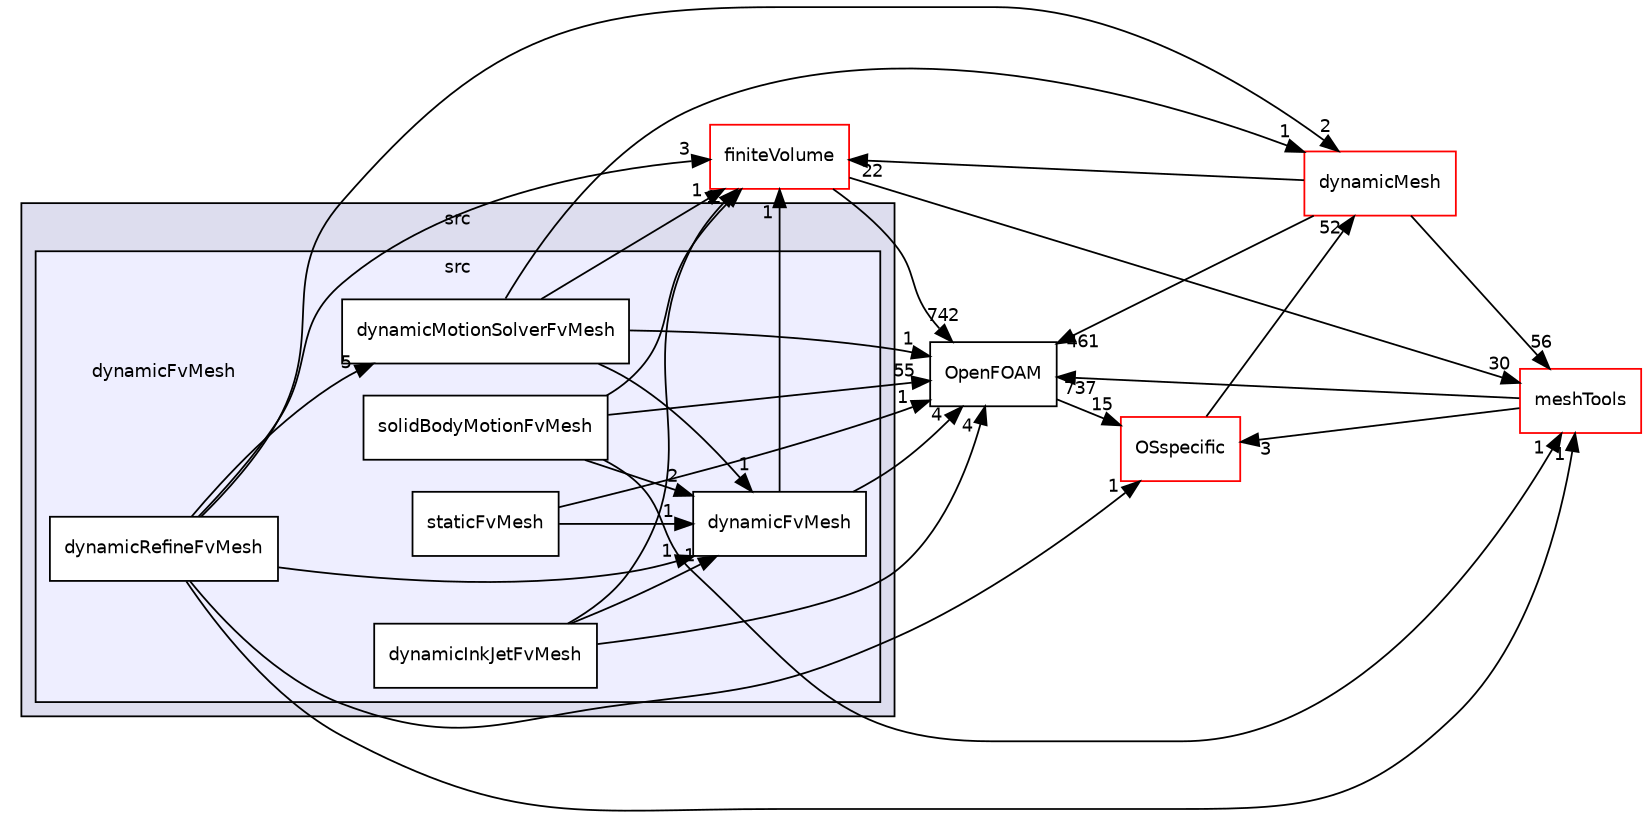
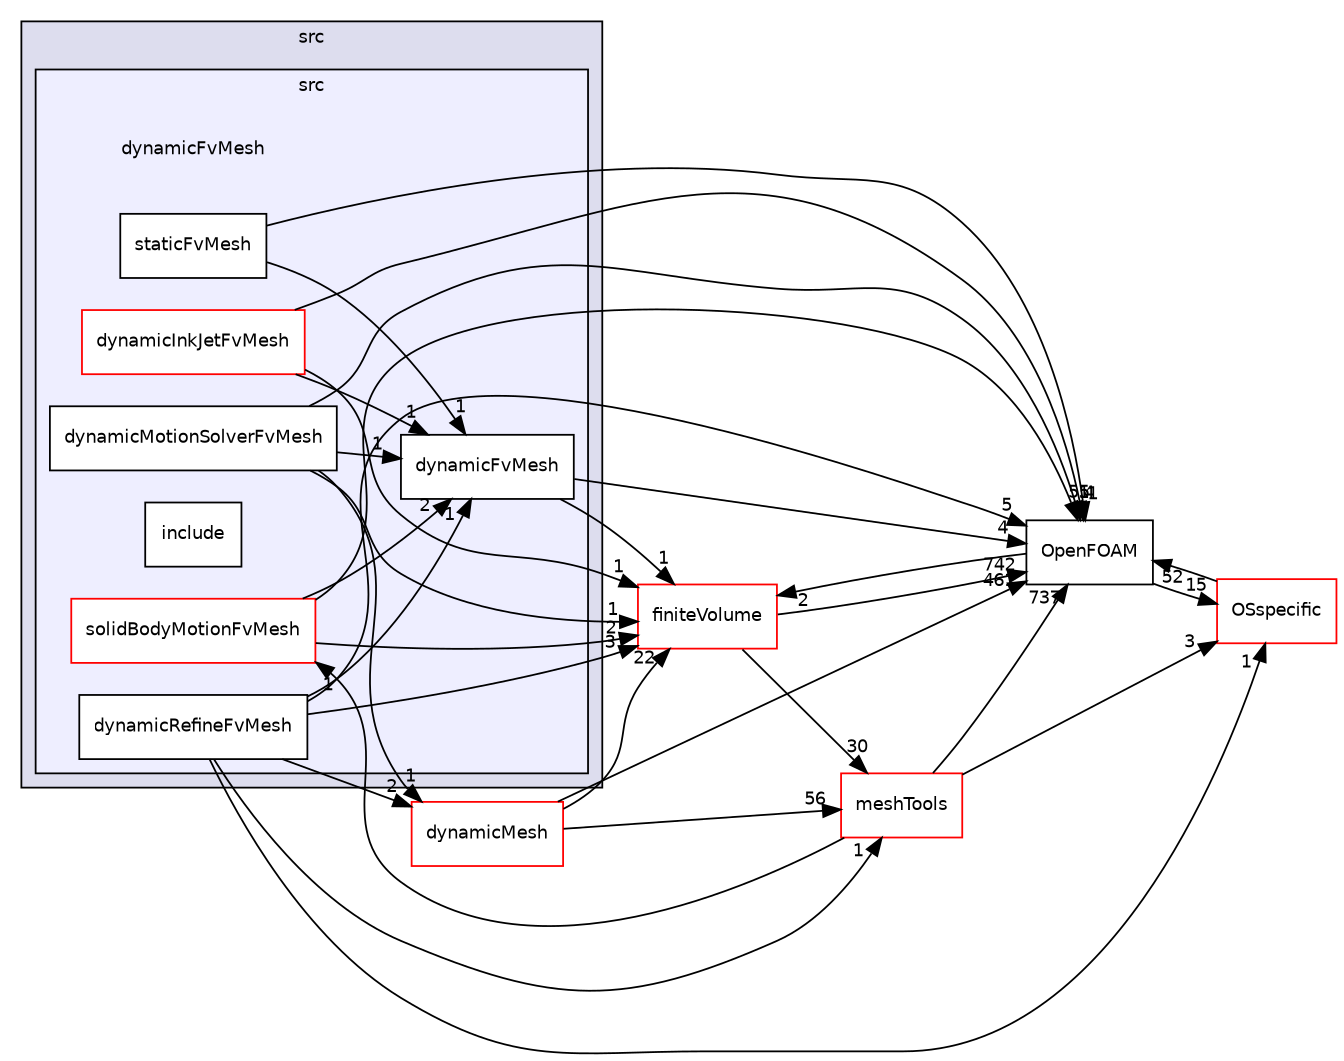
(1275, 324) -> (1194, 573)
(297, 411) -> (552, 400)
(486, 428) -> (193, 631)
none -> (193, 535)
none -> (910, 570)
(486, 656) -> (193, 342)
(1081, 741) -> (511, 924)
